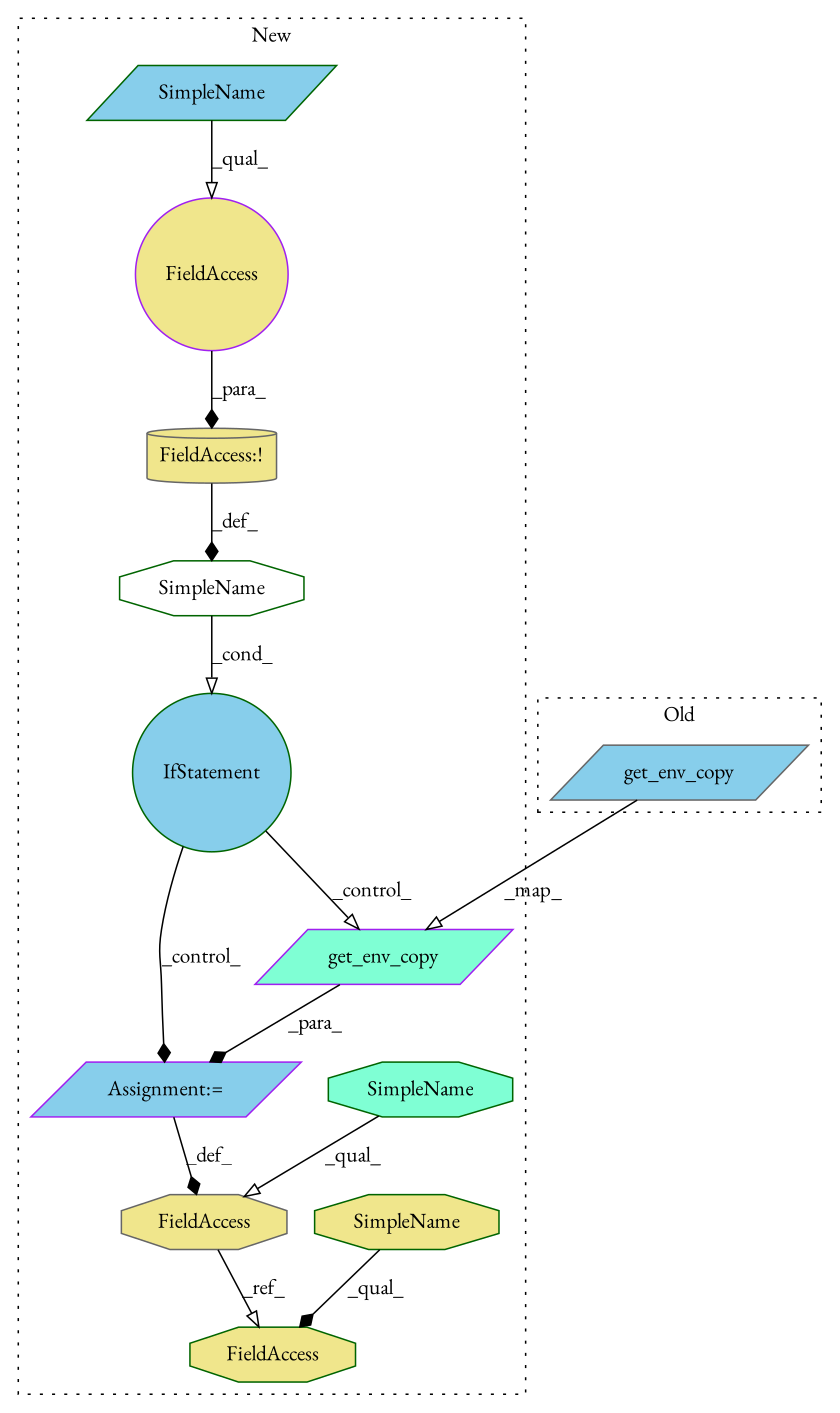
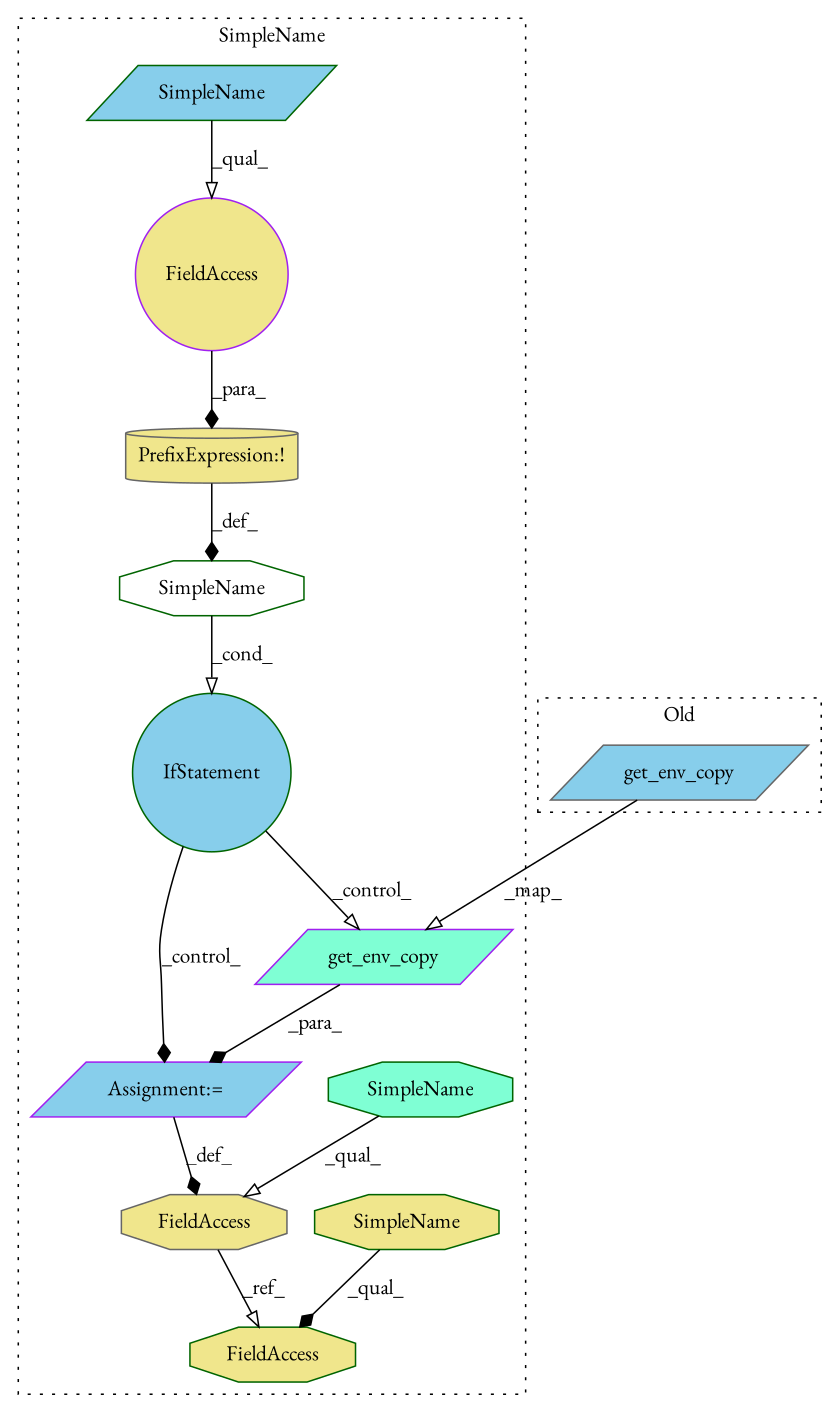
(272, 36) -> (272, 36)
(212, 456) -> (212, 456)
